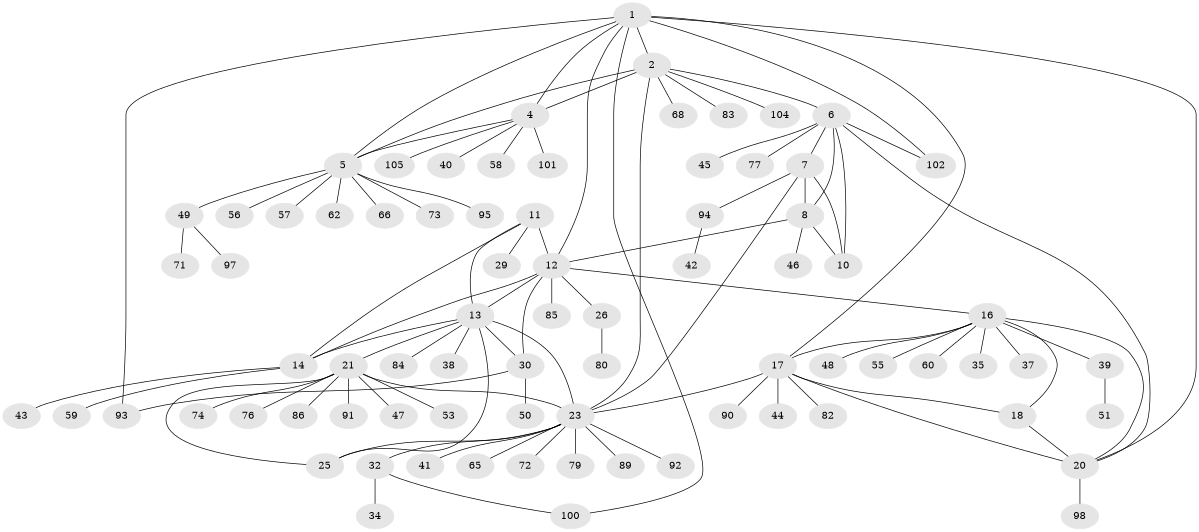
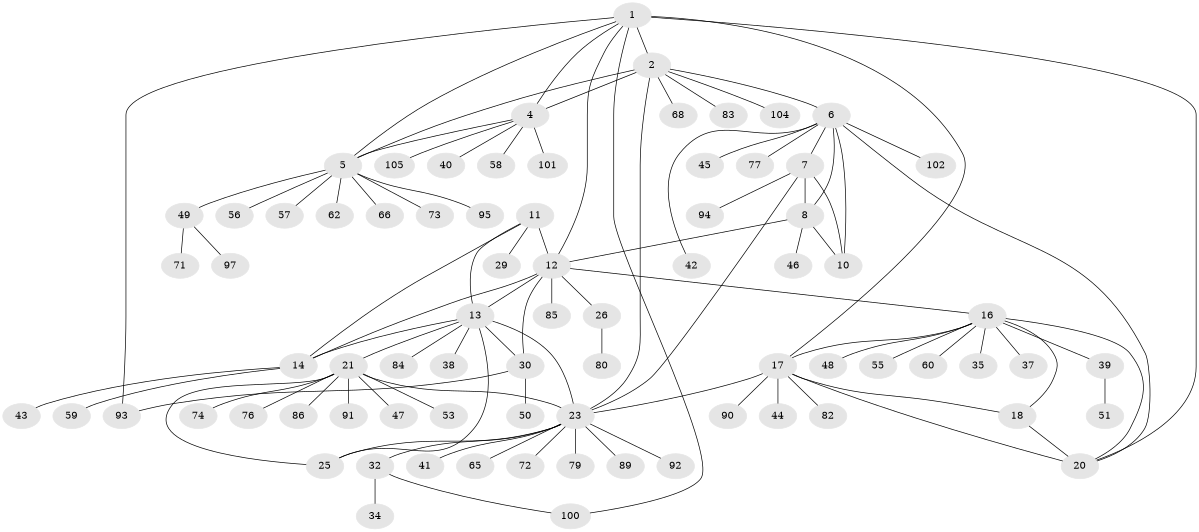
(795, 73) -> none
(698, 241) -> (694, 140)
(1080, 516) -> none
